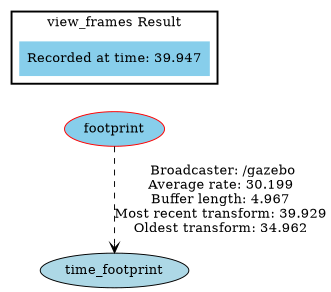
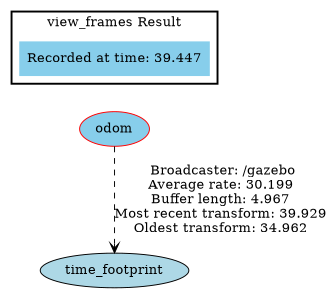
(115, 59) -> (115, 59)
(115, 129) -> (115, 129)
